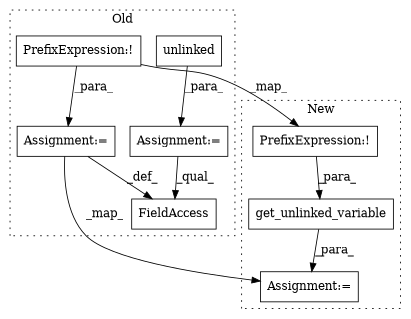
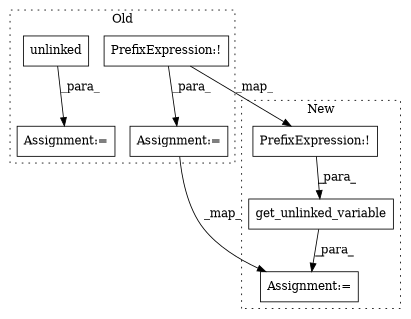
(174, 214) -> none
